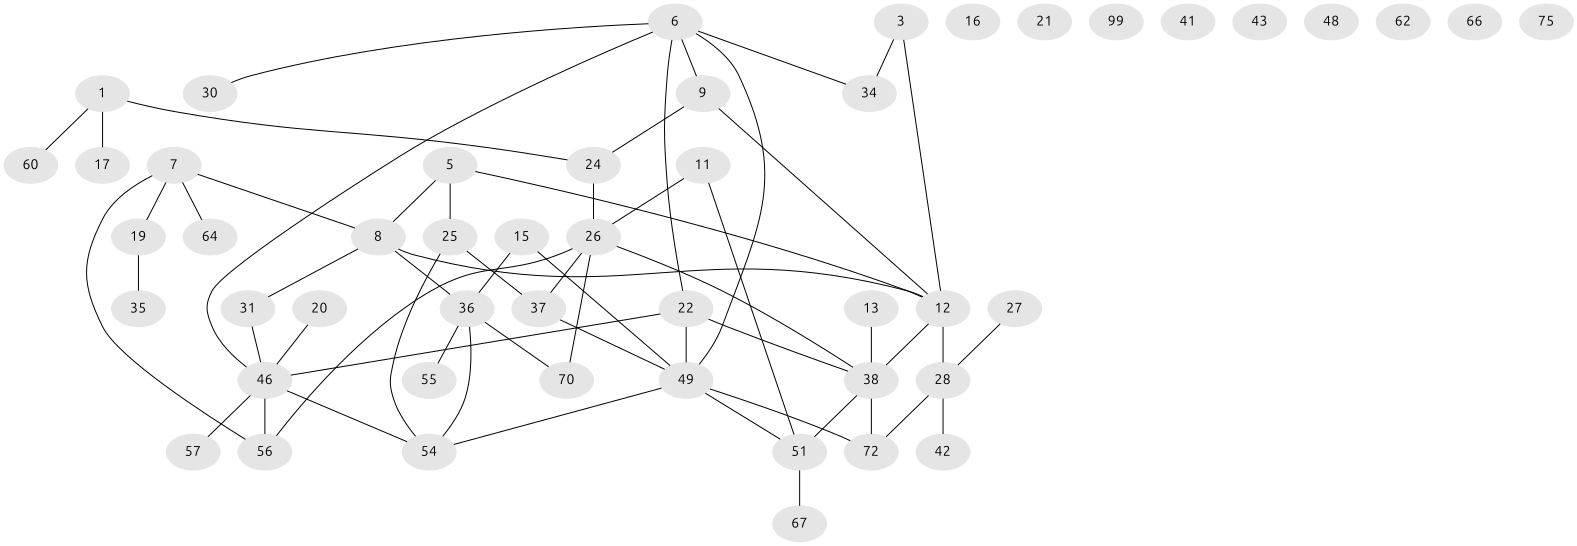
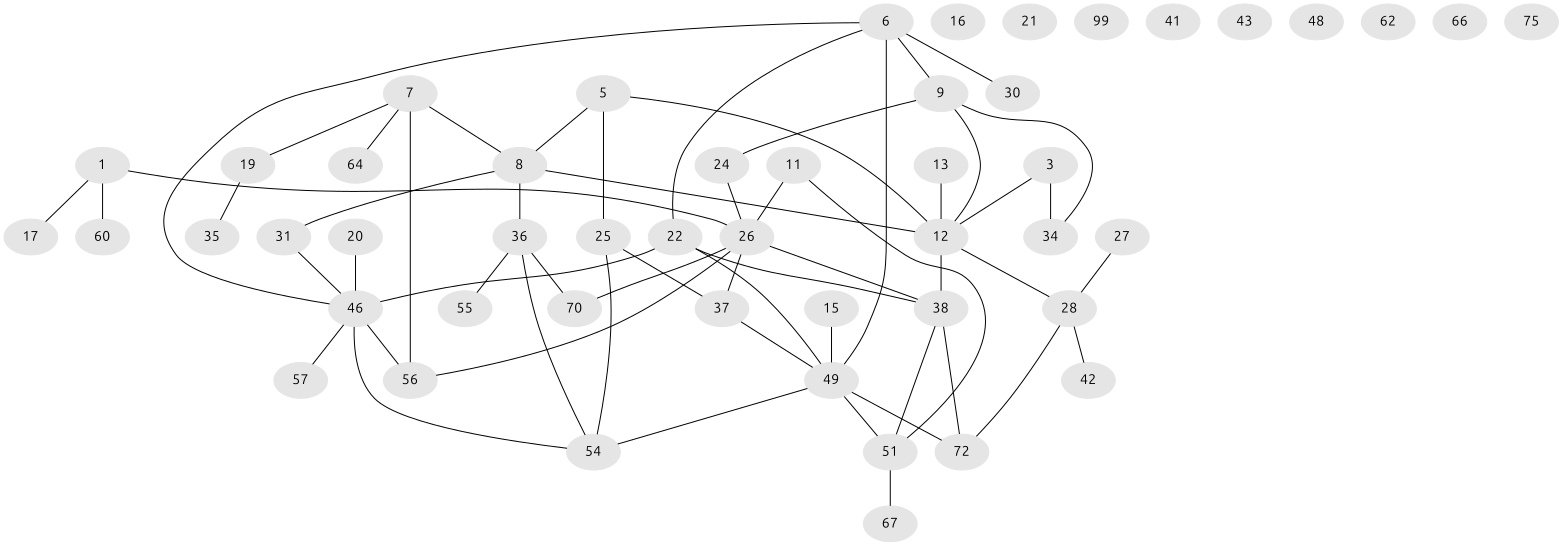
(772, 58) -> (1067, 130)
(347, 133) -> (444, 190)
(491, 278) -> none
(871, 345) -> (941, 201)
